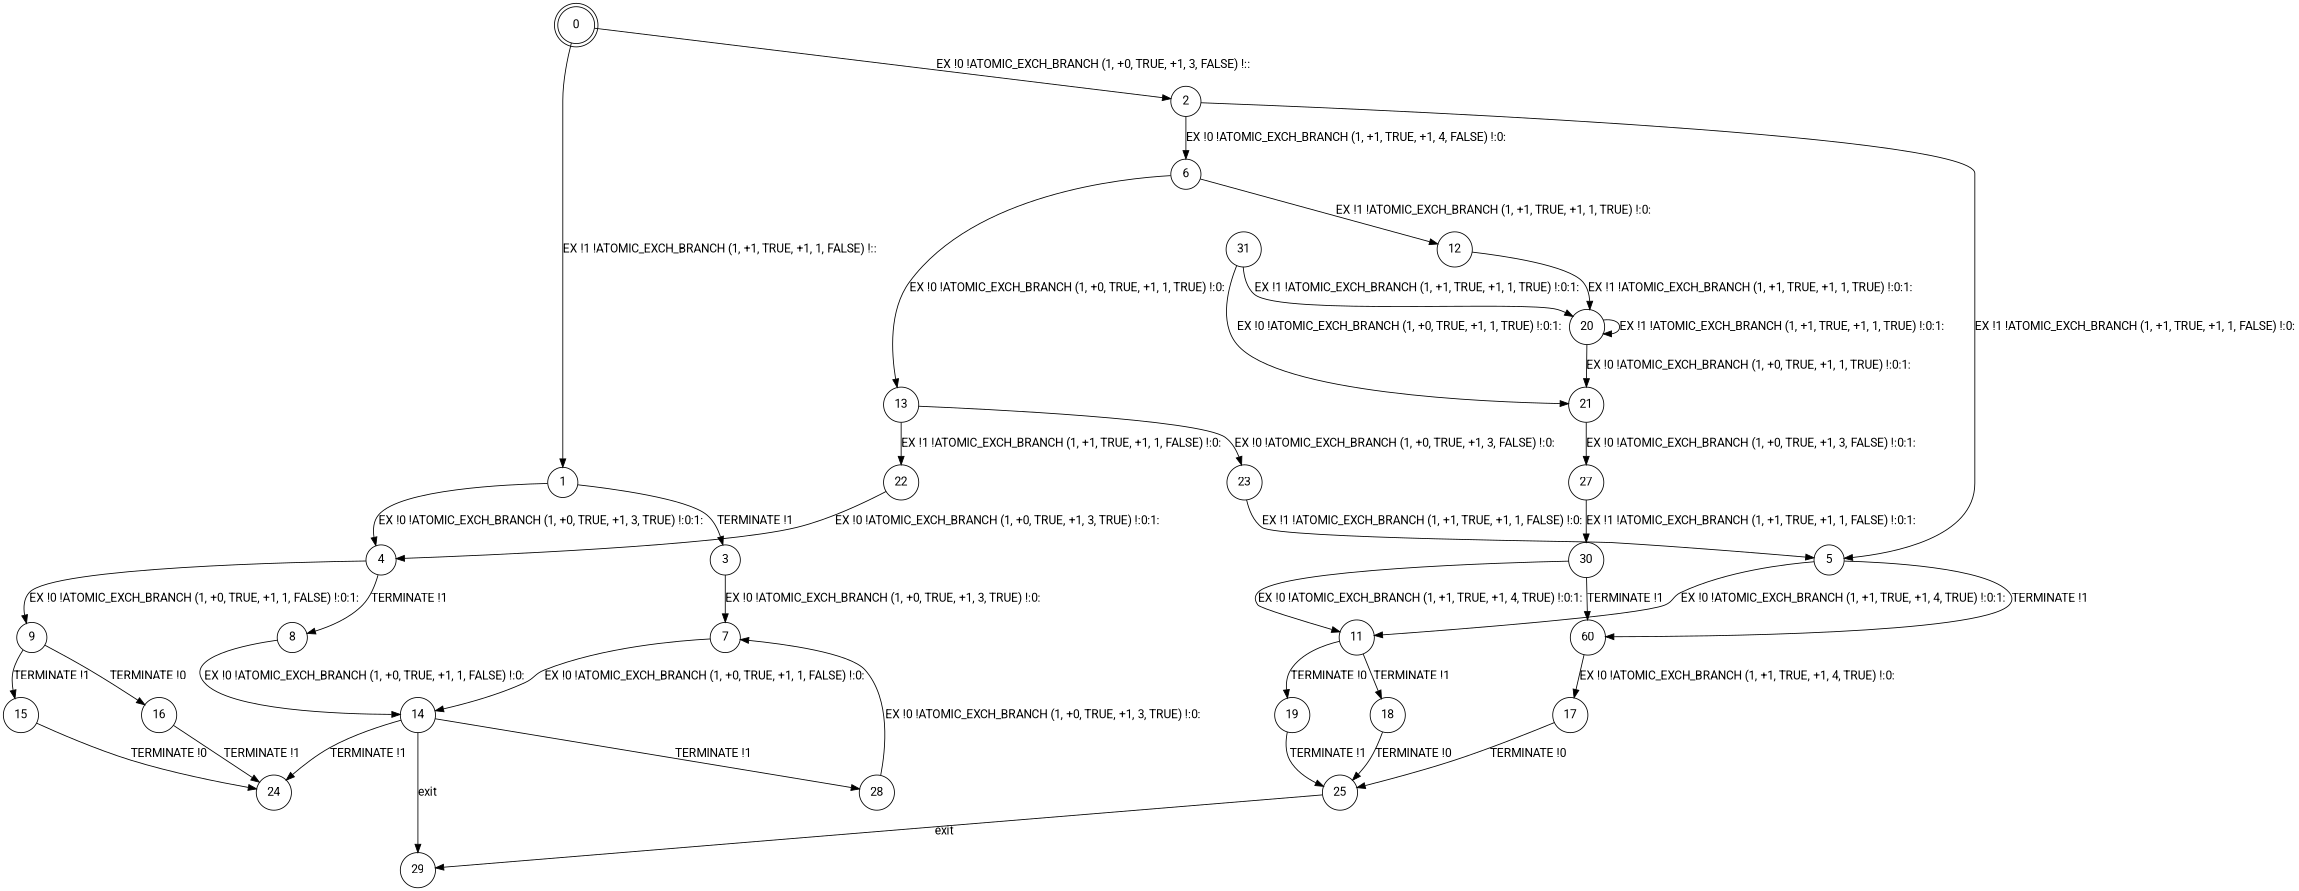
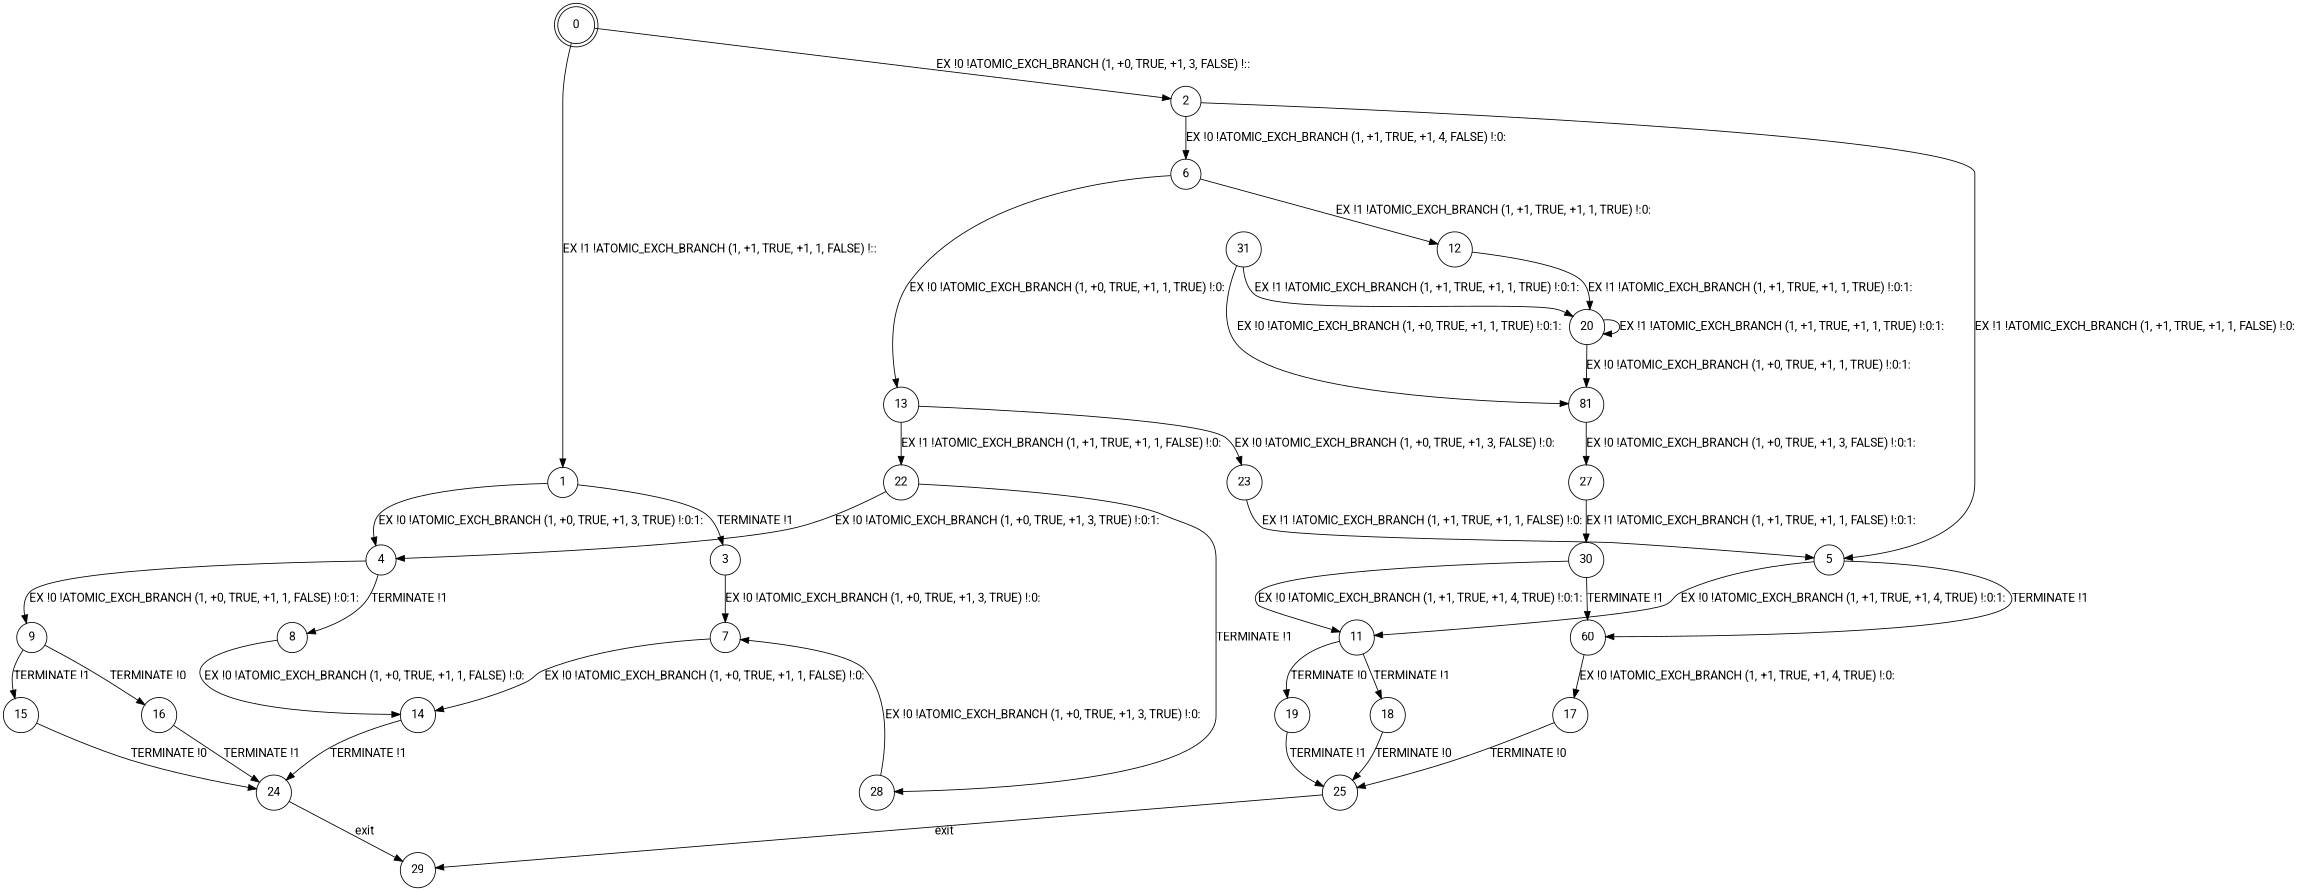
(1586, 405) -> (1586, 405)
(643, 753) -> (1216, 644)
(418, 788) -> (342, 829)
